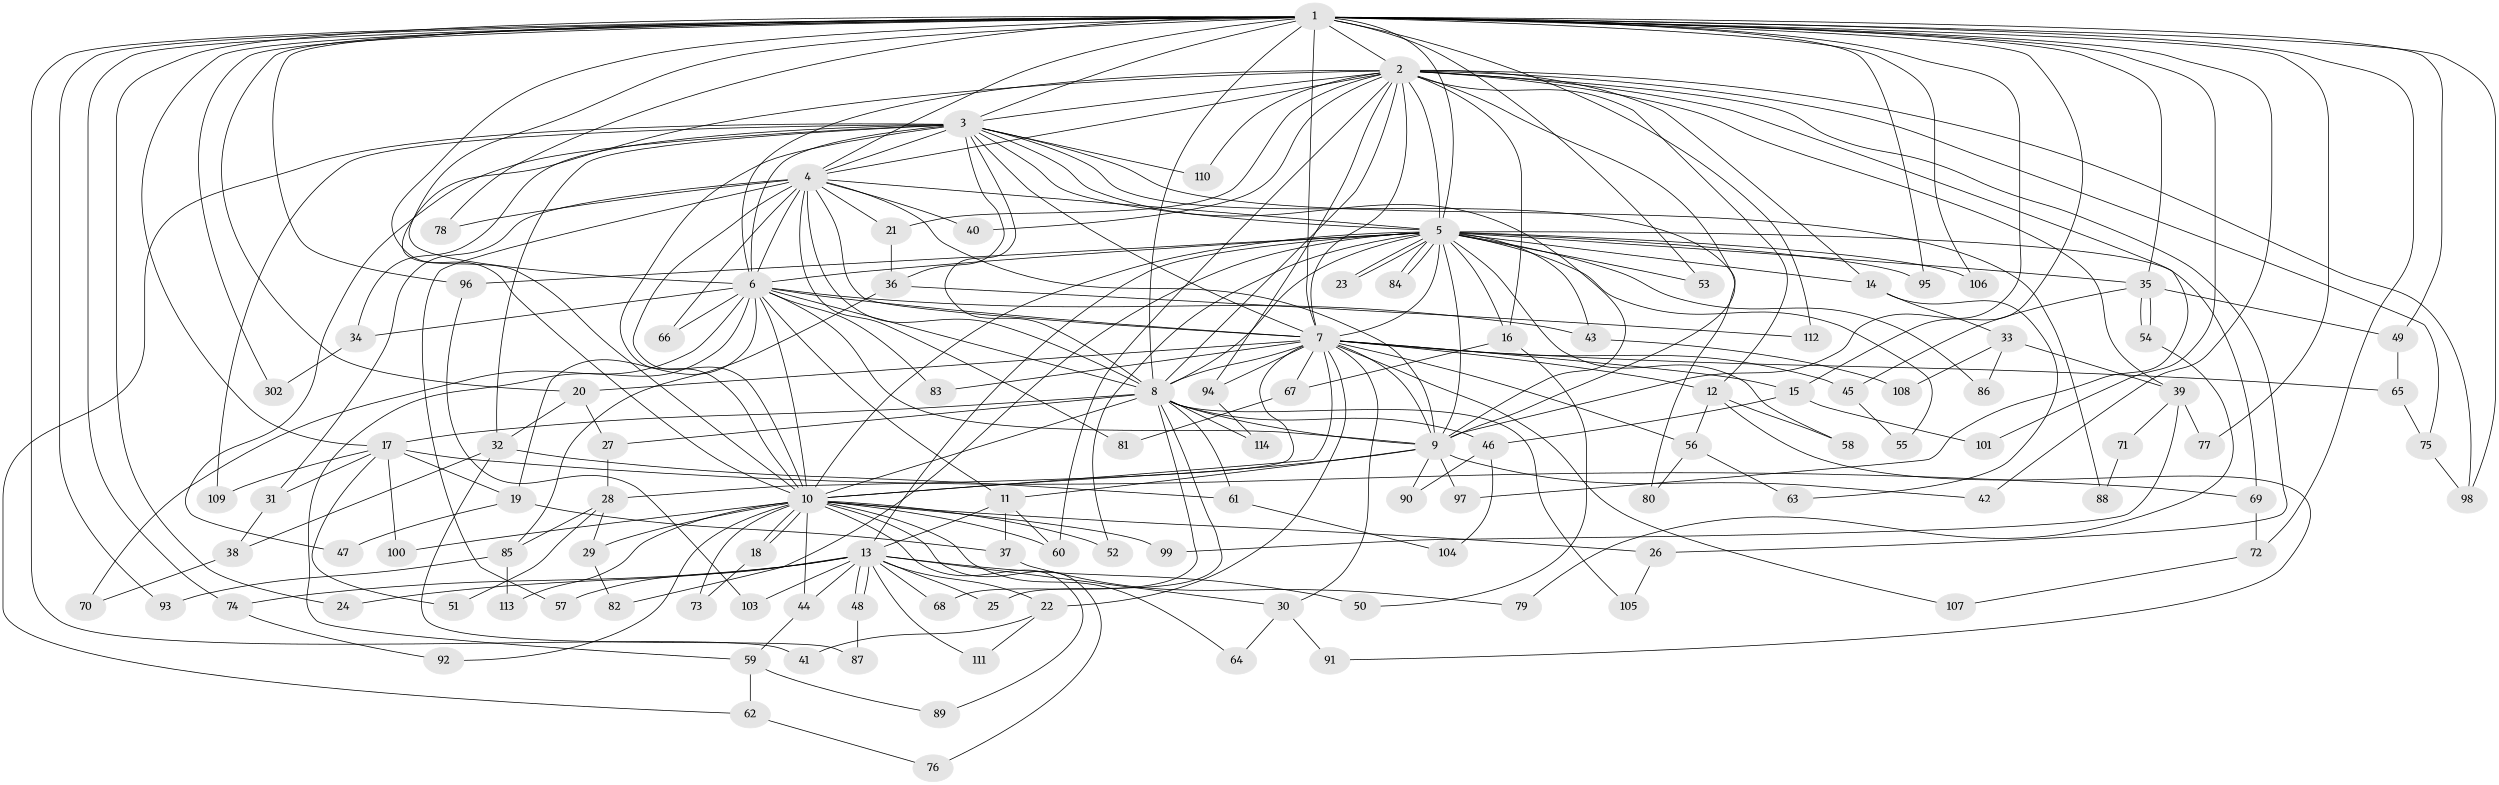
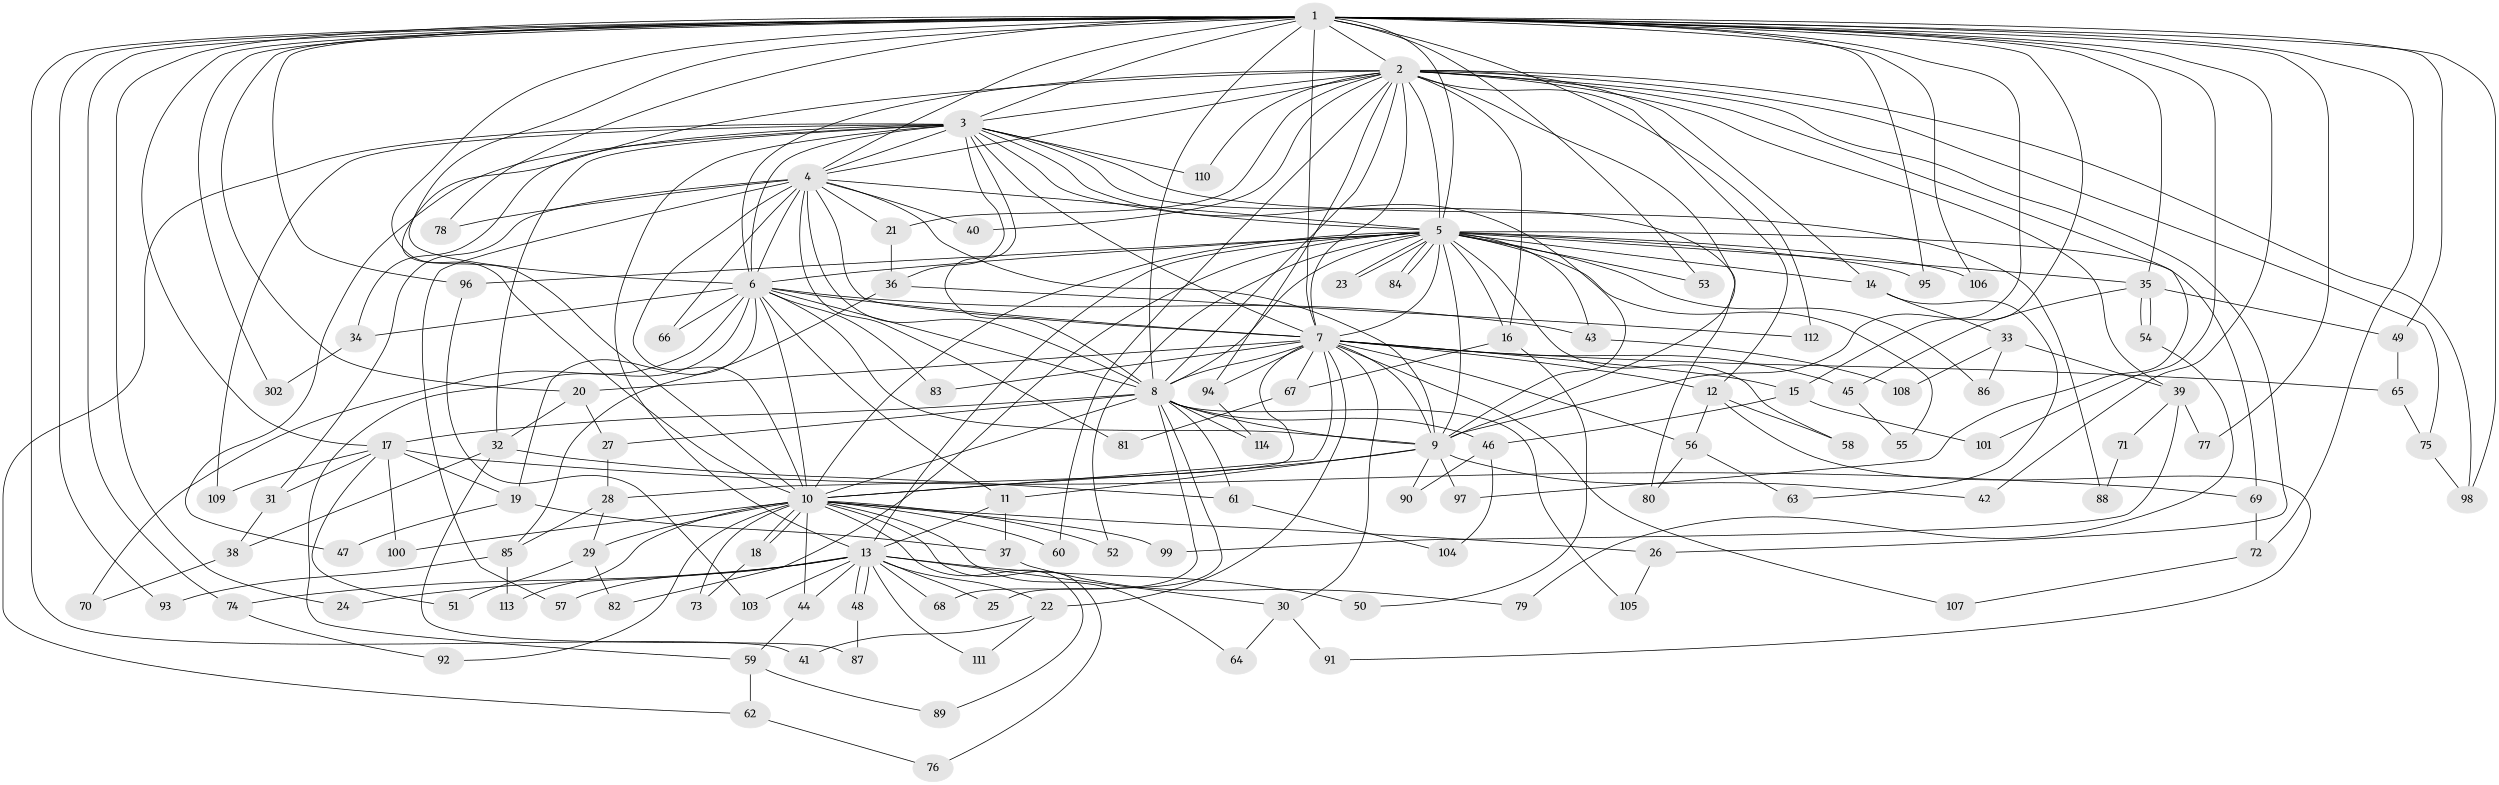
(655, 261) -> (631, 262)
(1039, 533) -> none
(539, 563) -> (534, 575)
